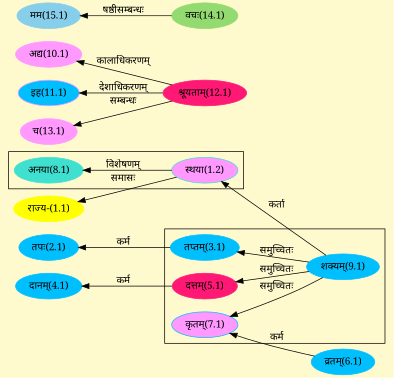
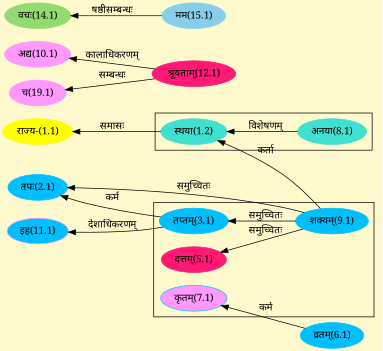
(130, 16) -> (120, 16)
(125, 93) -> (120, 232)
(49, 132) -> (38, 93)
(131, 170) -> (266, 132)
(205, 170) -> (194, 132)
(49, 286) -> none
(281, 297) -> (190, 194)
